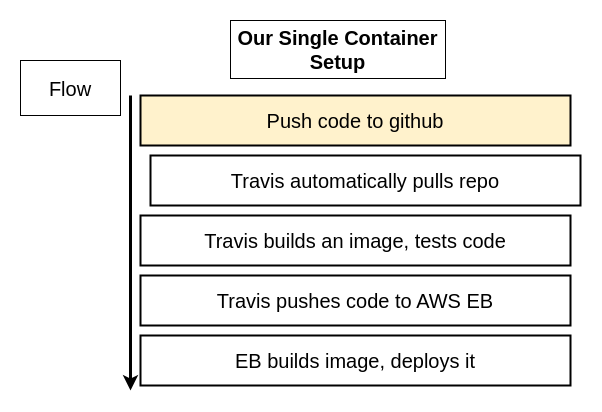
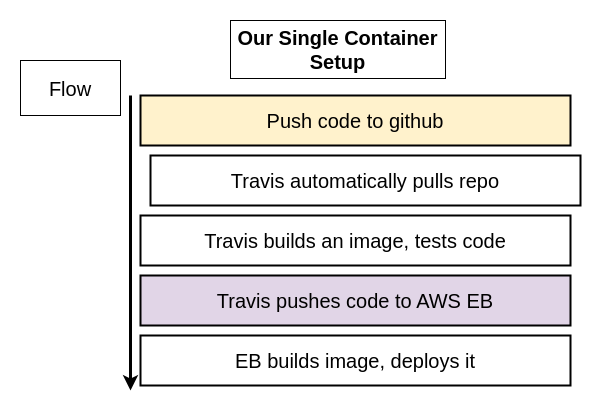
(356, 301) -> (356, 301)
